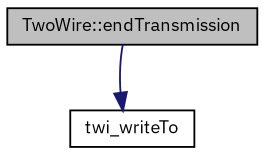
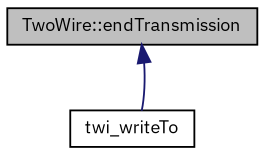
(120, 69) -> (144, 87)
